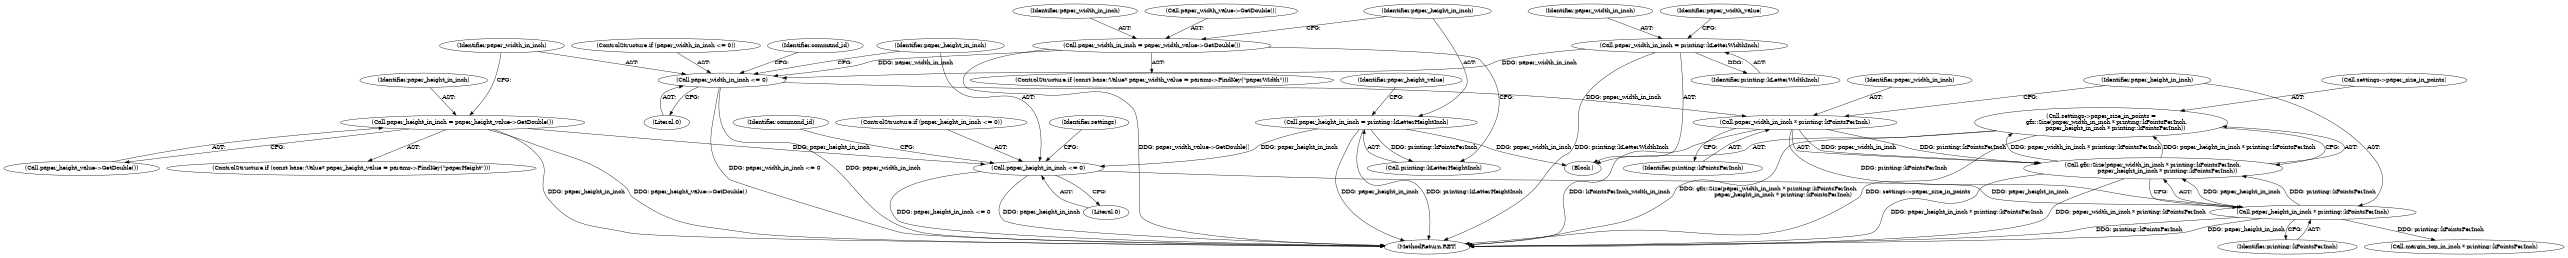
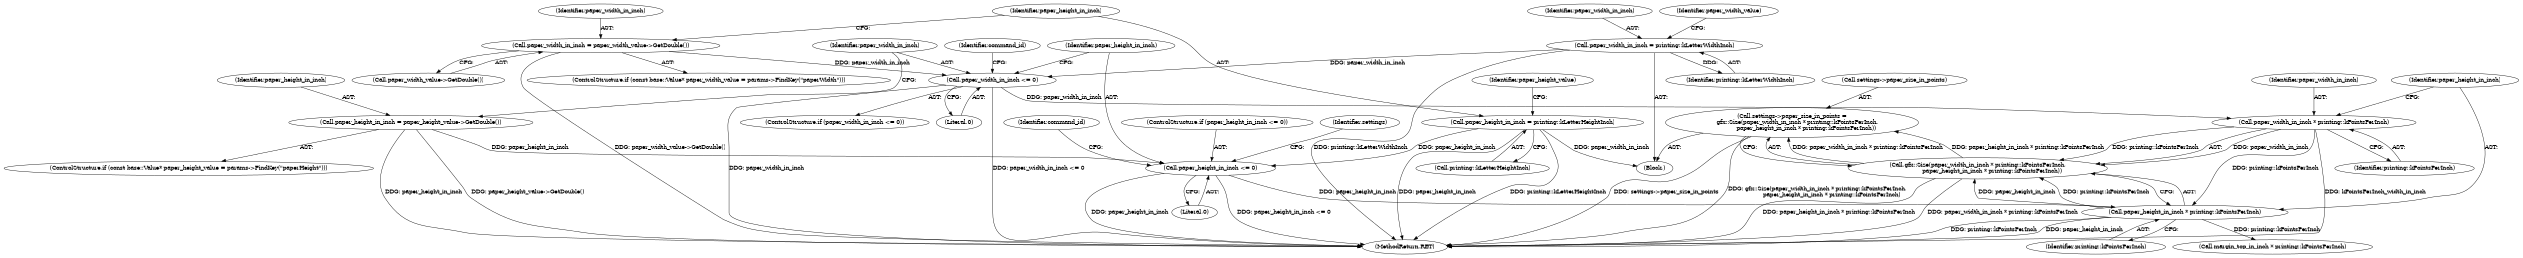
(1433, 53) -> (478, 56)
(692, 62) -> (911, 99)
(1434, 148) -> (1541, 148)
(82, 168) -> none
